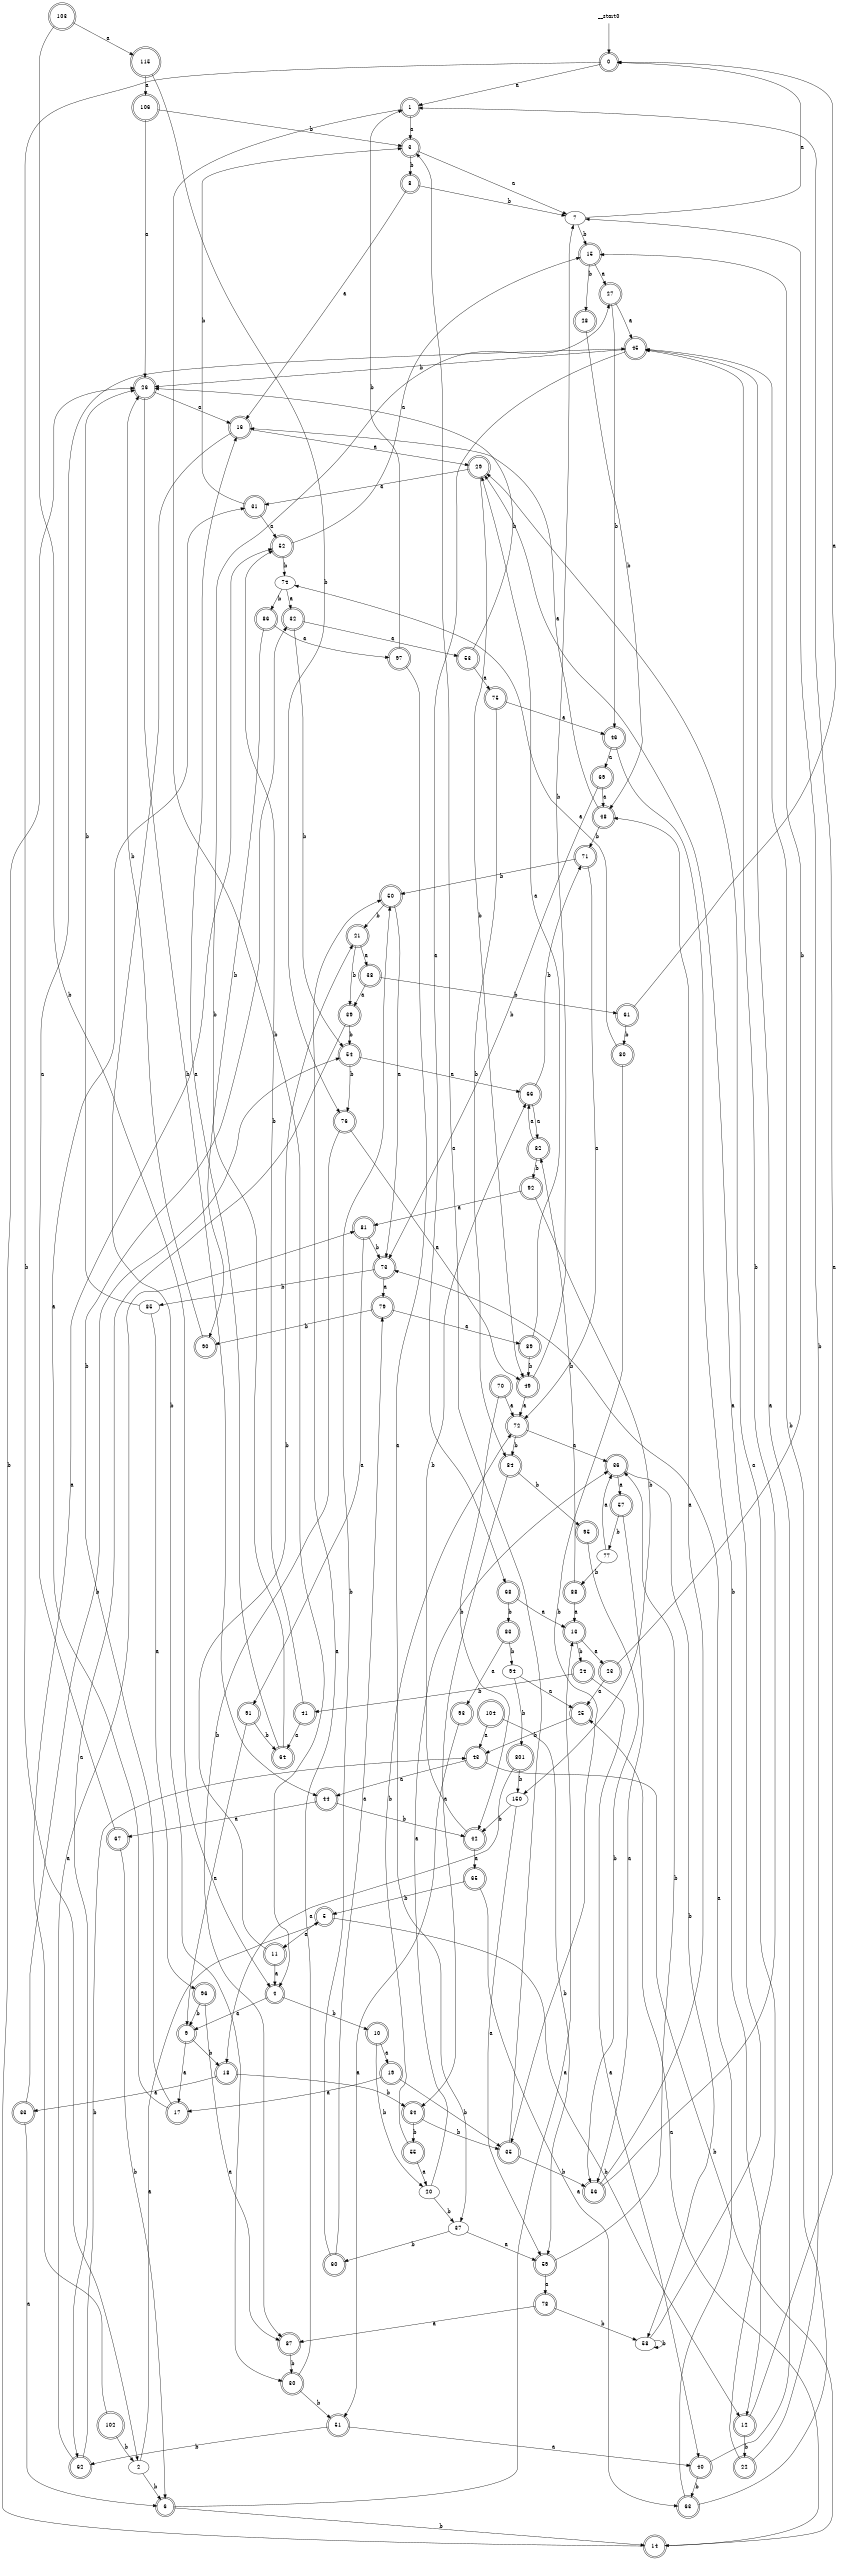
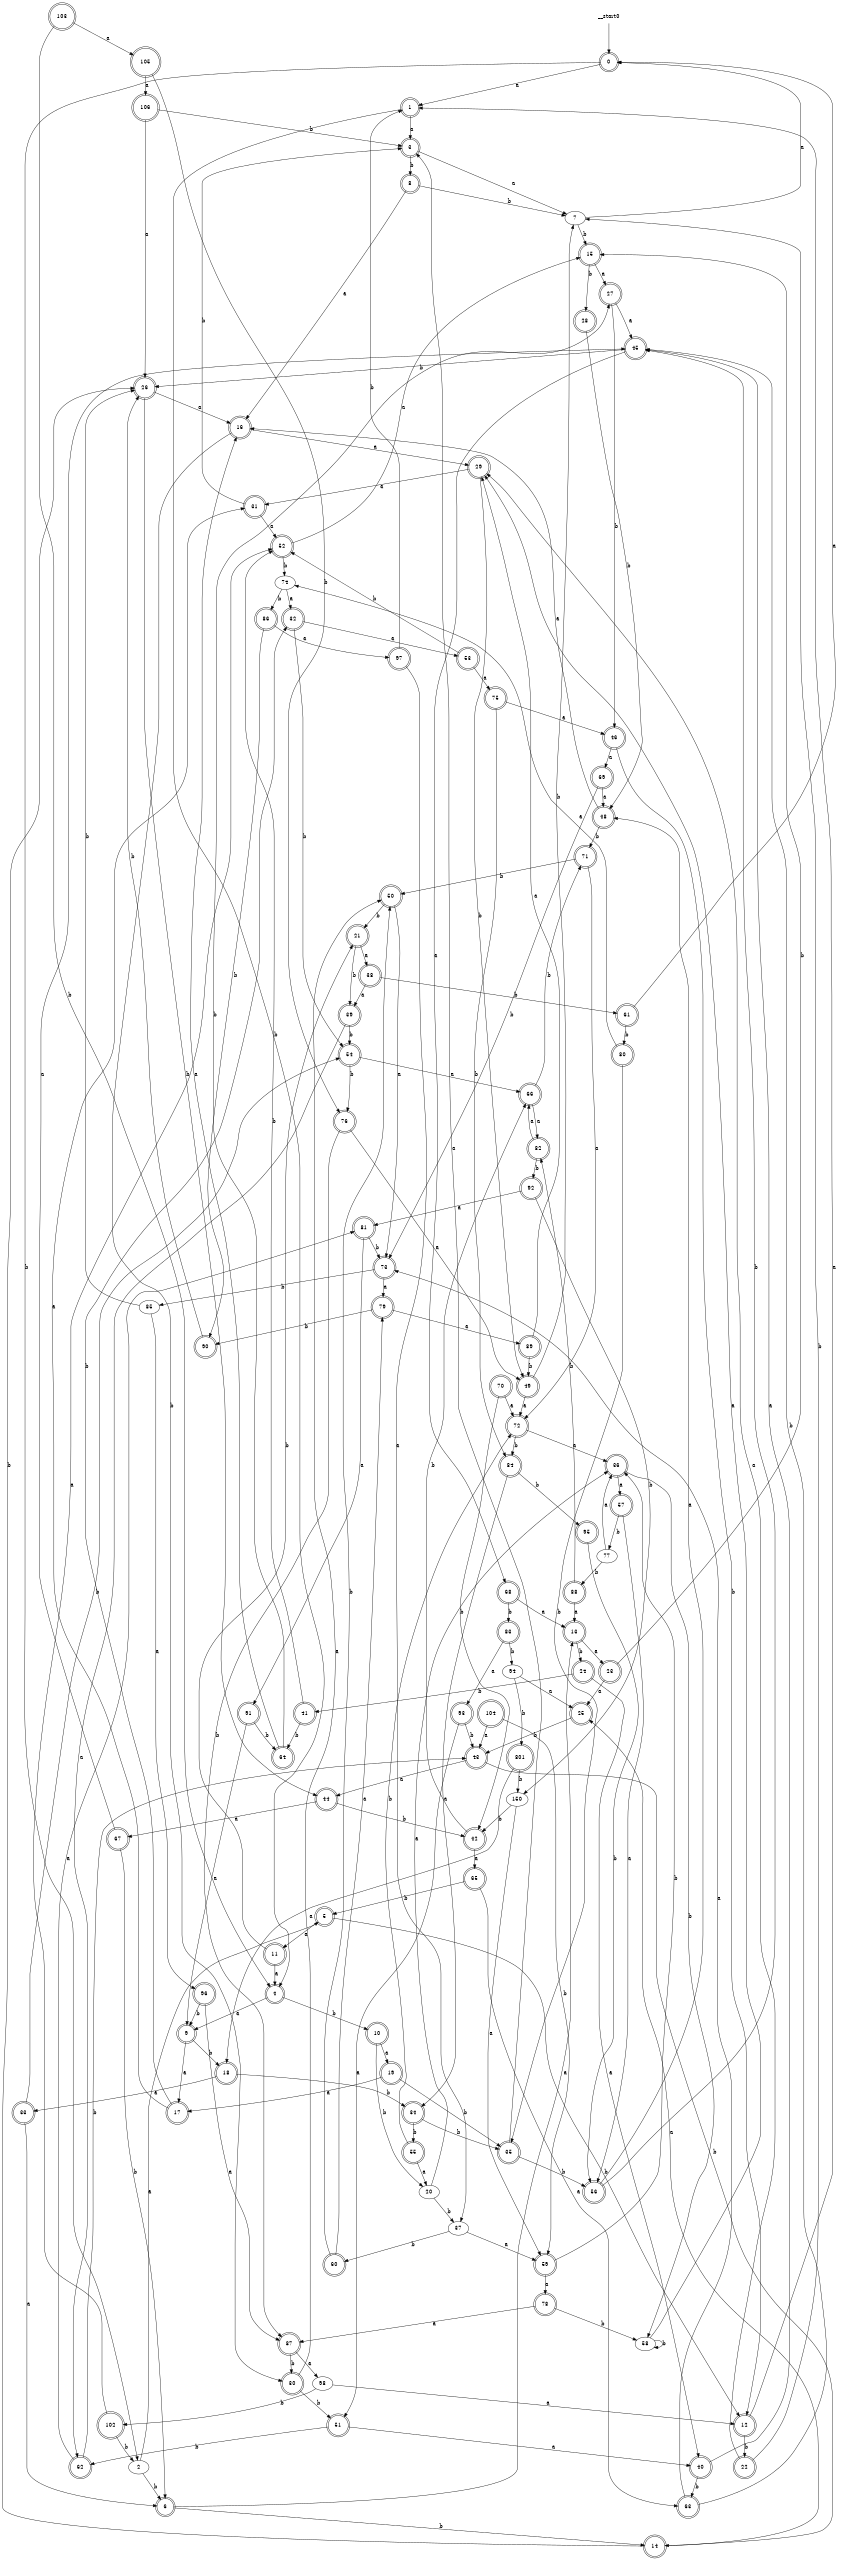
(146, 62) -> (146, 62)
(431, 424) -> (377, 603)
none -> (468, 1734)
(297, 1736) -> (297, 1736)
none -> (323, 2384)
